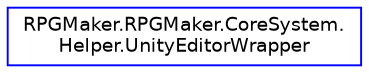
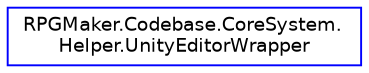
(184, 36) -> (184, 36)
